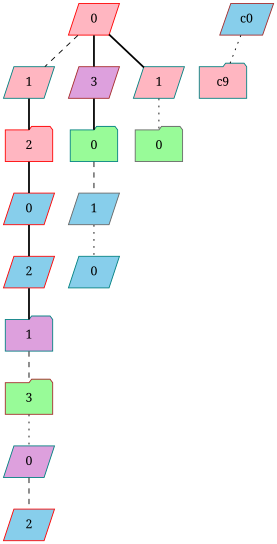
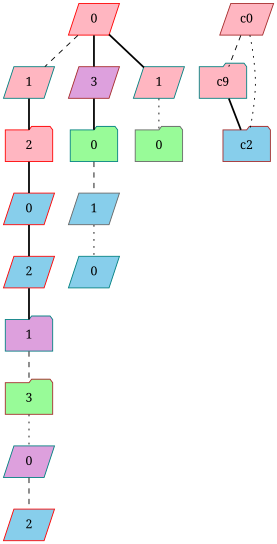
(247, 19) -> (247, 19)
(235, 51) -> (235, 51)
none -> (247, 146)
